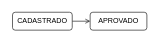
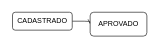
(119, 21) -> (119, 24)
